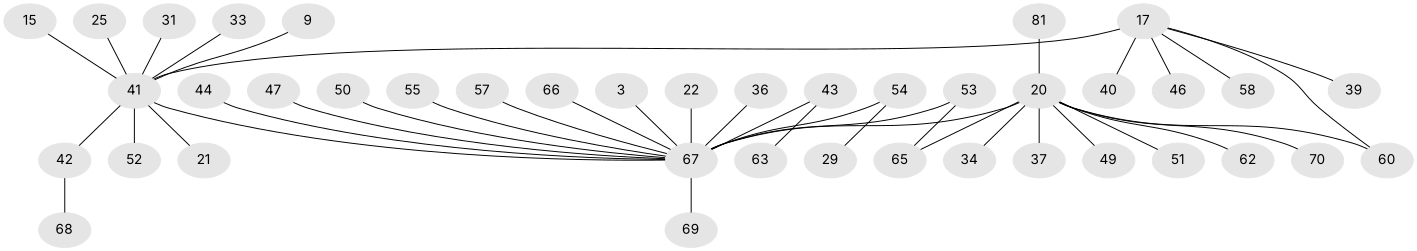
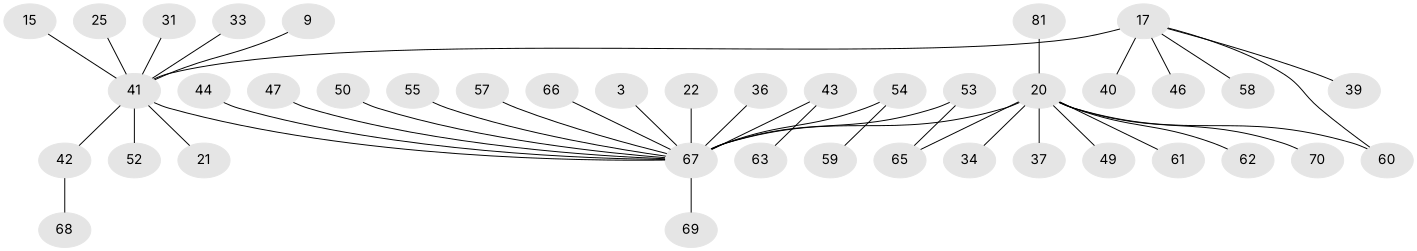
(830, 160) -> (830, 160)
(1178, 160) -> (1178, 160)
